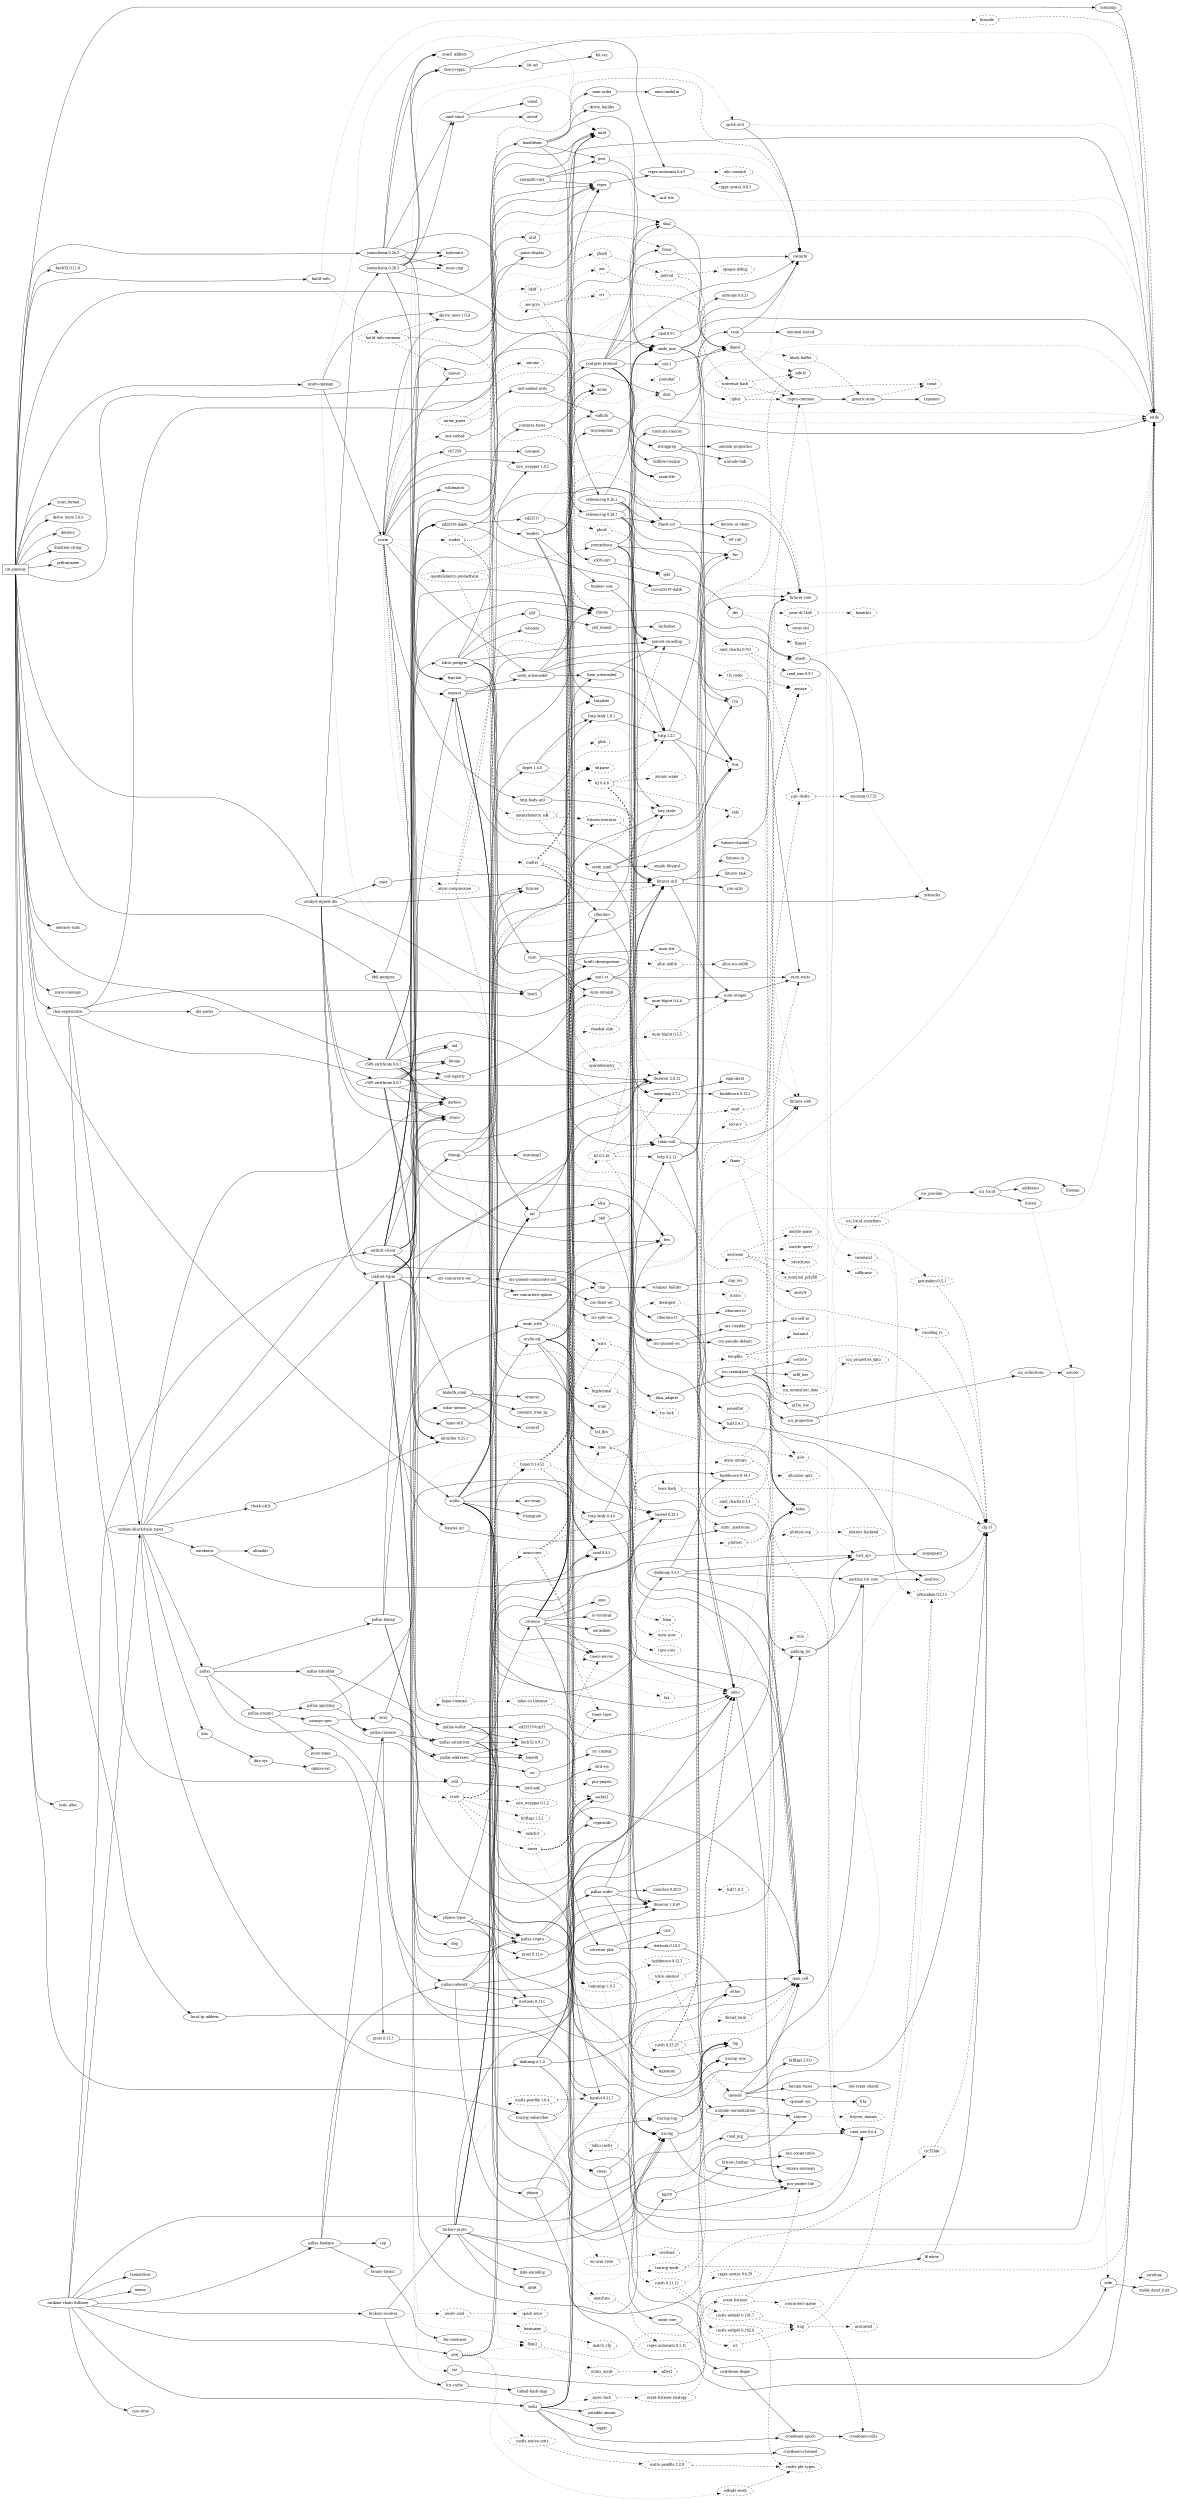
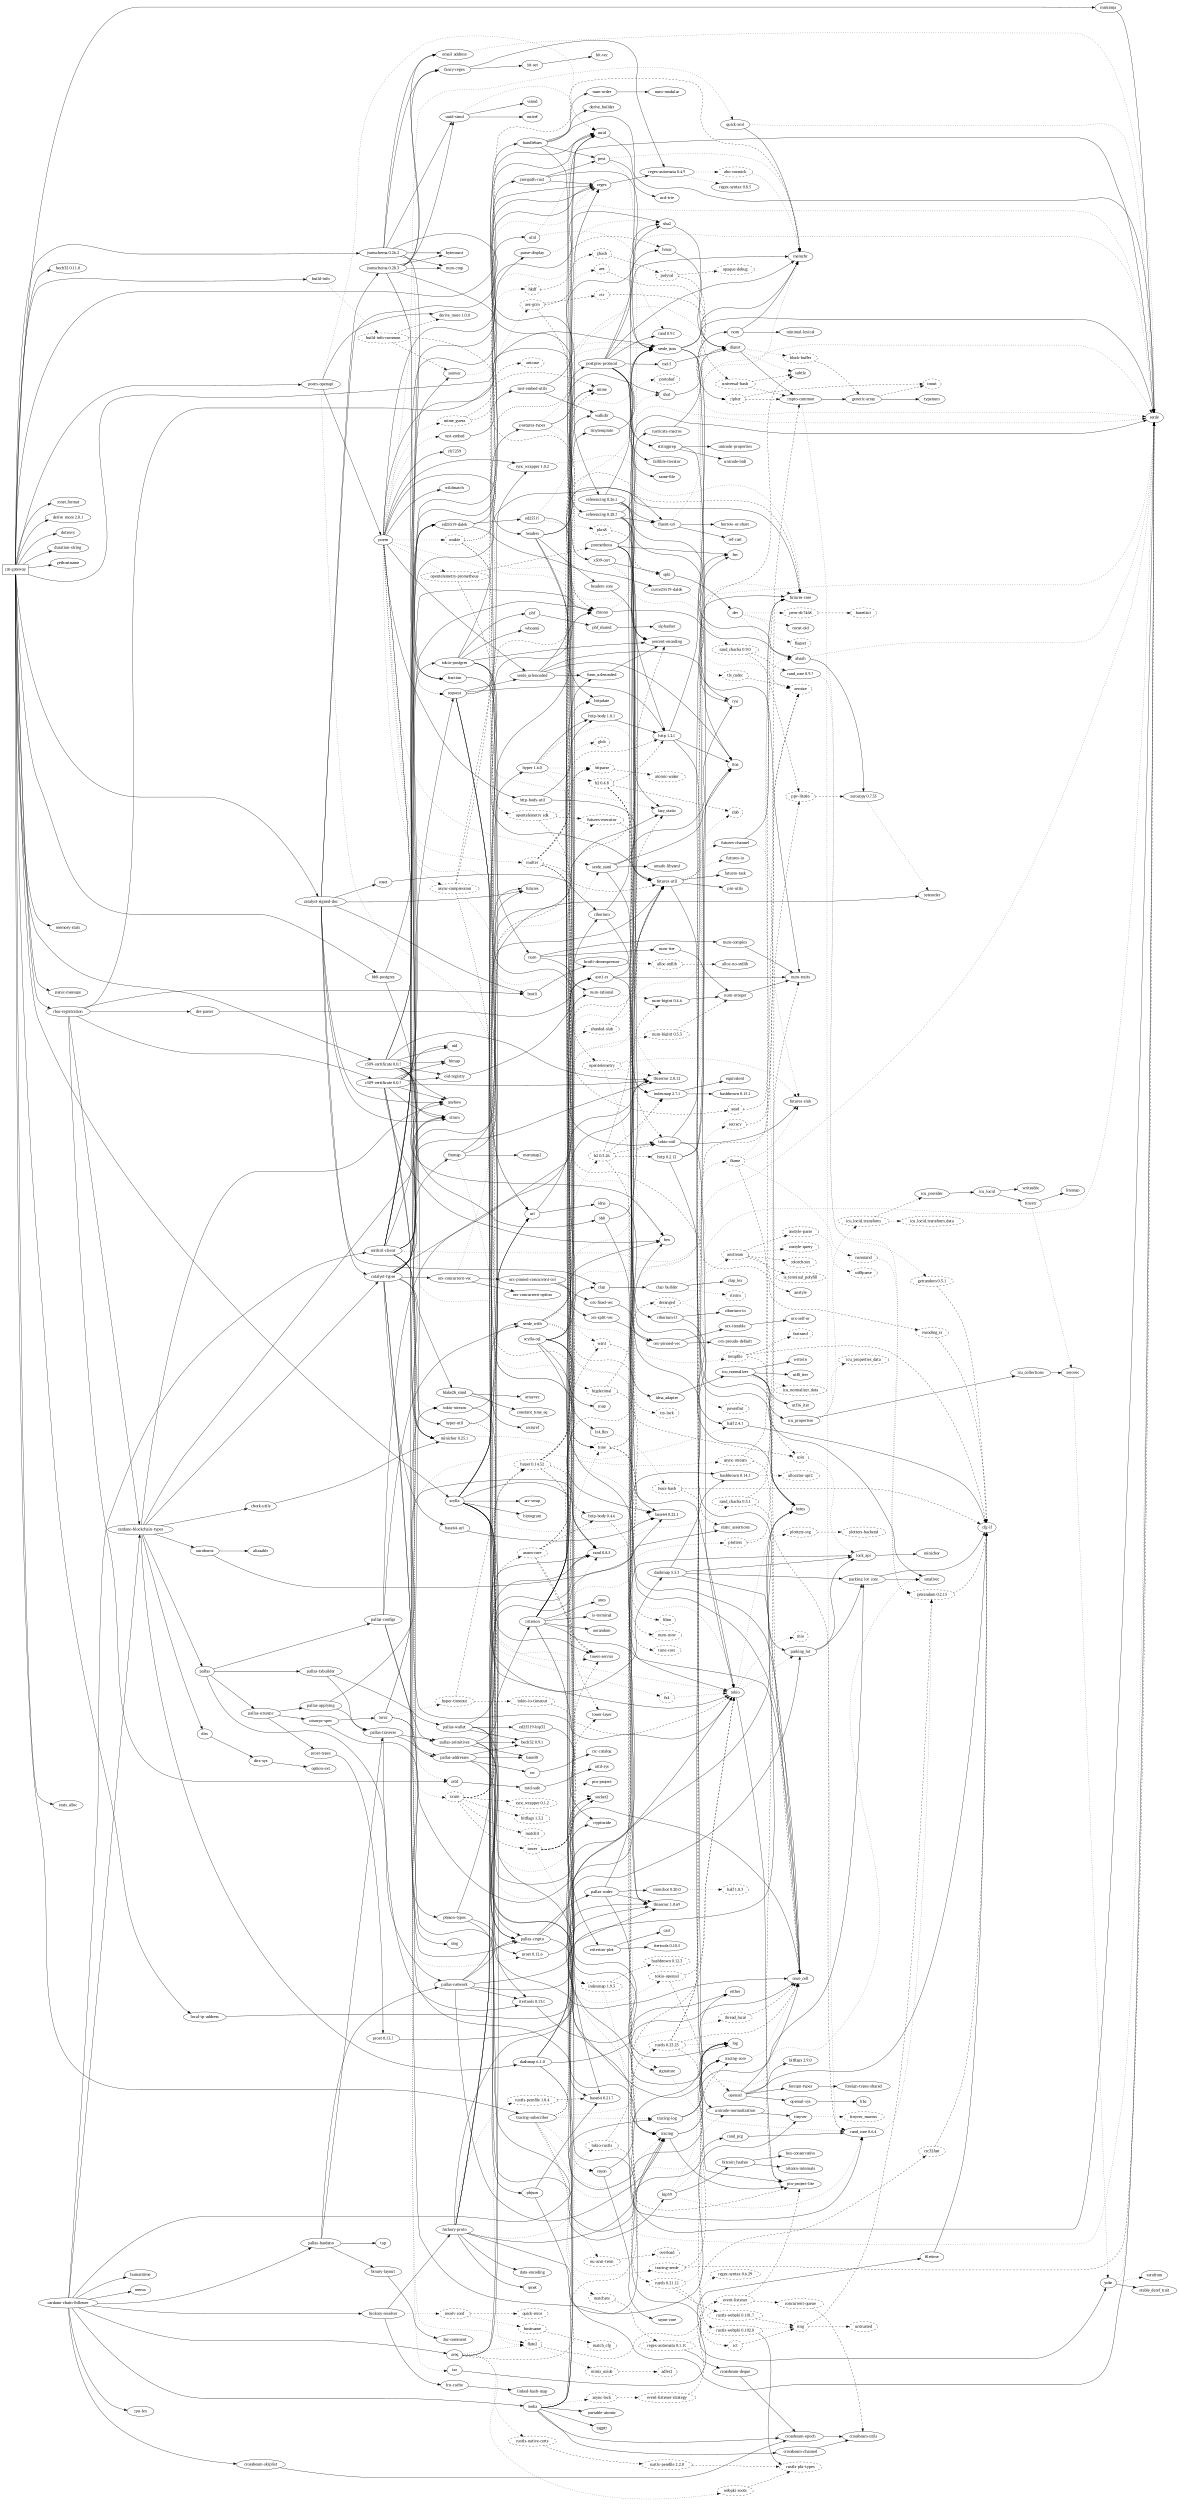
(987, 20) -> none
(955, 200) -> (955, 200)
(735, 295) -> none
none -> (356, 335)
(532, 451) -> none
(629, 451) -> (633, 939)
(398, 459) -> (398, 465)
(68, 517) -> (68, 517)
(628, 781) -> (628, 772)
(502, 835) -> none
none -> (735, 943)
(1028, 1178) -> (1050, 1197)
(1031, 1188) -> (1031, 1188)
none -> (932, 1221)
(667, 1287) -> (667, 1287)
(633, 1338) -> none
(499, 1389) -> (491, 1409)
(579, 1422) -> (579, 1422)
(932, 1554) -> (932, 1554)
none -> (505, 1569)
(383, 1620) -> (383, 1620)
(483, 1925) -> (493, 1848)
(631, 1933) -> (631, 1933)
(709, 1963) -> none
(773, 2064) -> (778, 2026)
(863, 2086) -> (863, 2086)
(620, 2277) -> (620, 2277)
(697, 2340) -> (700, 2358)
(770, 2398) -> (770, 2398)
(140, 2411) -> (140, 2411)
none -> (831, 2444)
none -> (261, 2464)
